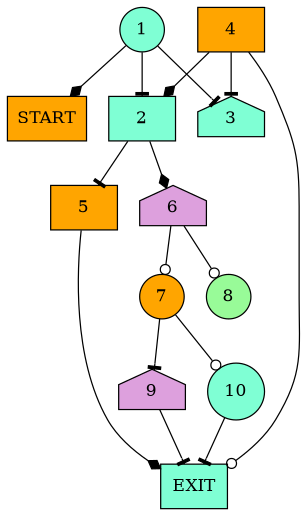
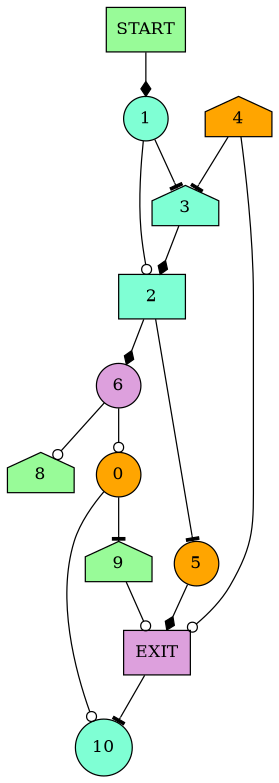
(231, 30) -> (239, 119)
(104, 66) -> (146, 67)
(192, 69) -> (172, 243)
(142, 71) -> (140, 203)
(47, 119) -> (146, 30)
(84, 208) -> (197, 564)
(173, 208) -> (119, 386)
(162, 297) -> (119, 475)
(229, 297) -> (41, 475)
(152, 392) -> (119, 564)
(171, 434) -> (135, 602)
(216, 438) -> (133, 696)
(194, 486) -> (157, 653)
